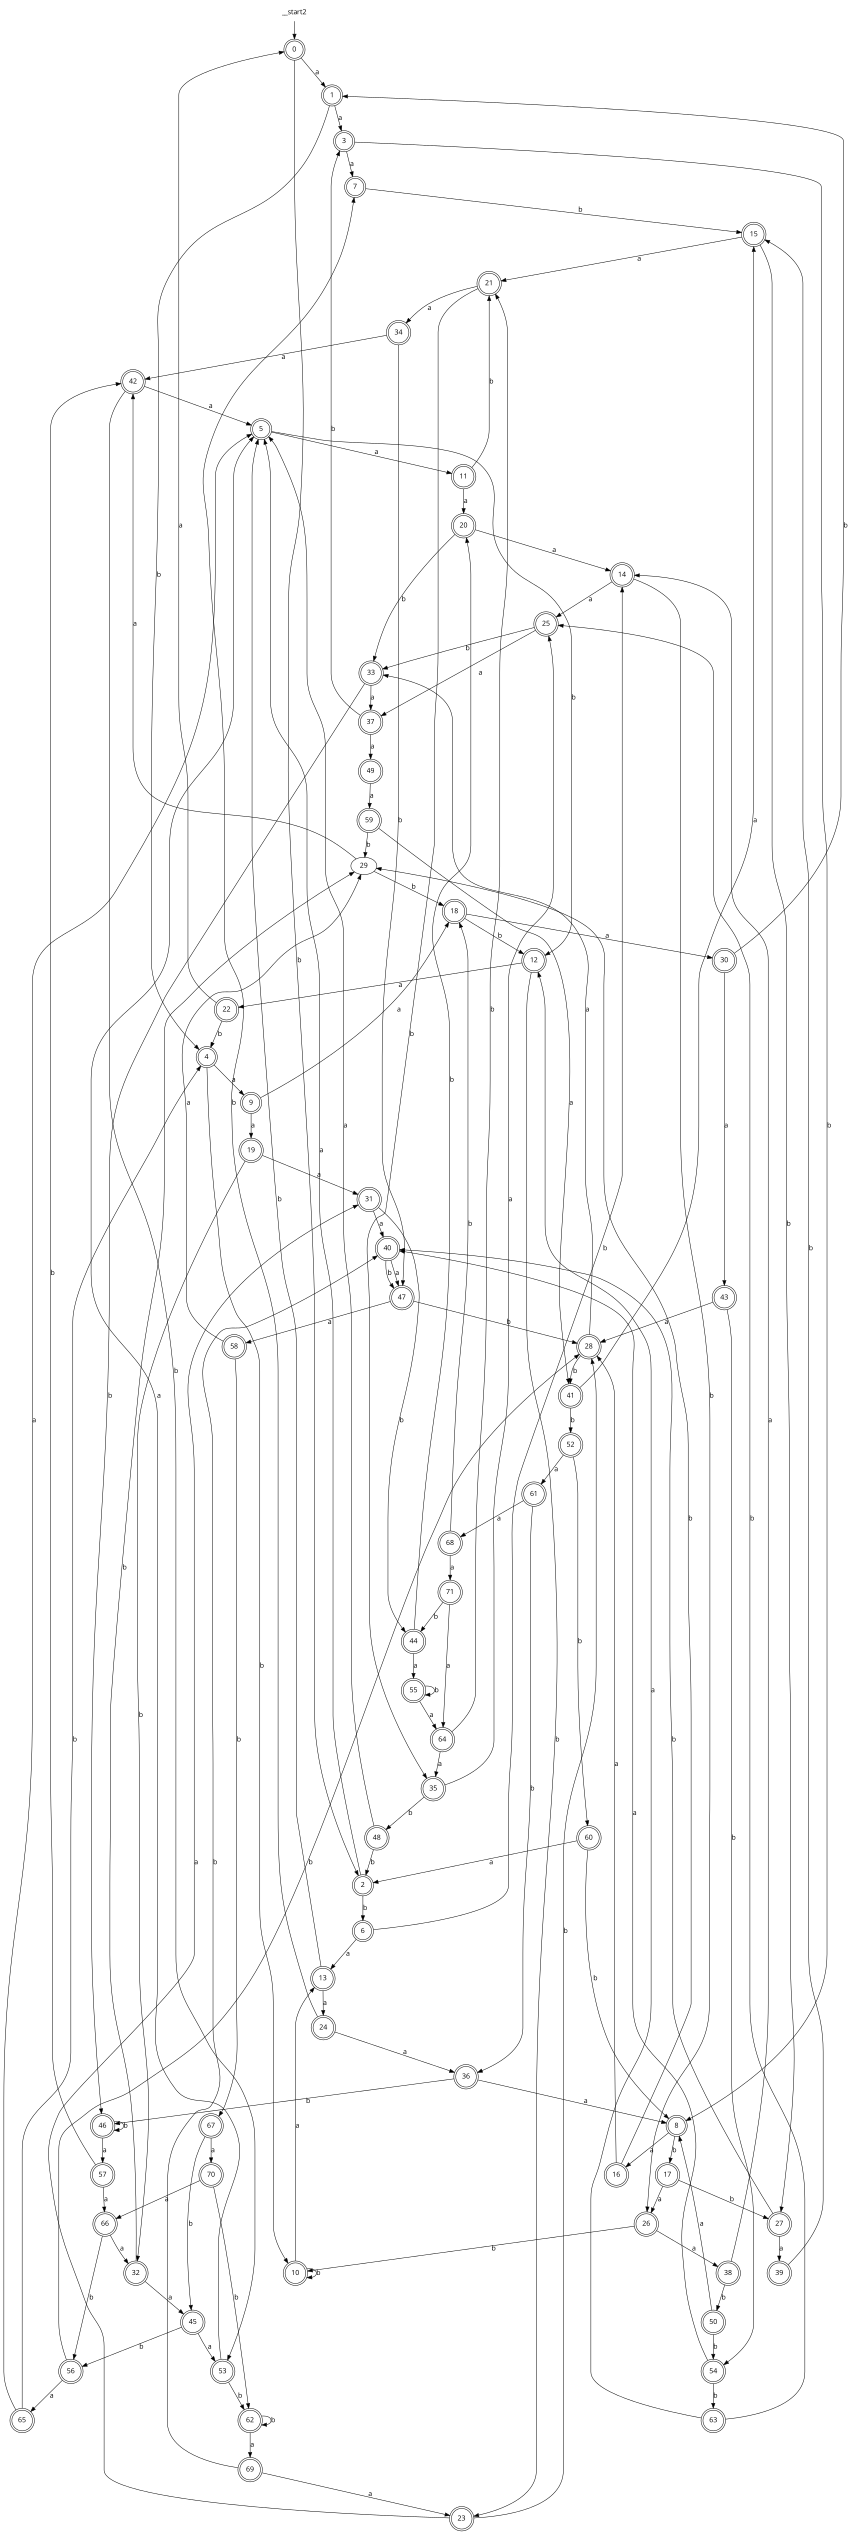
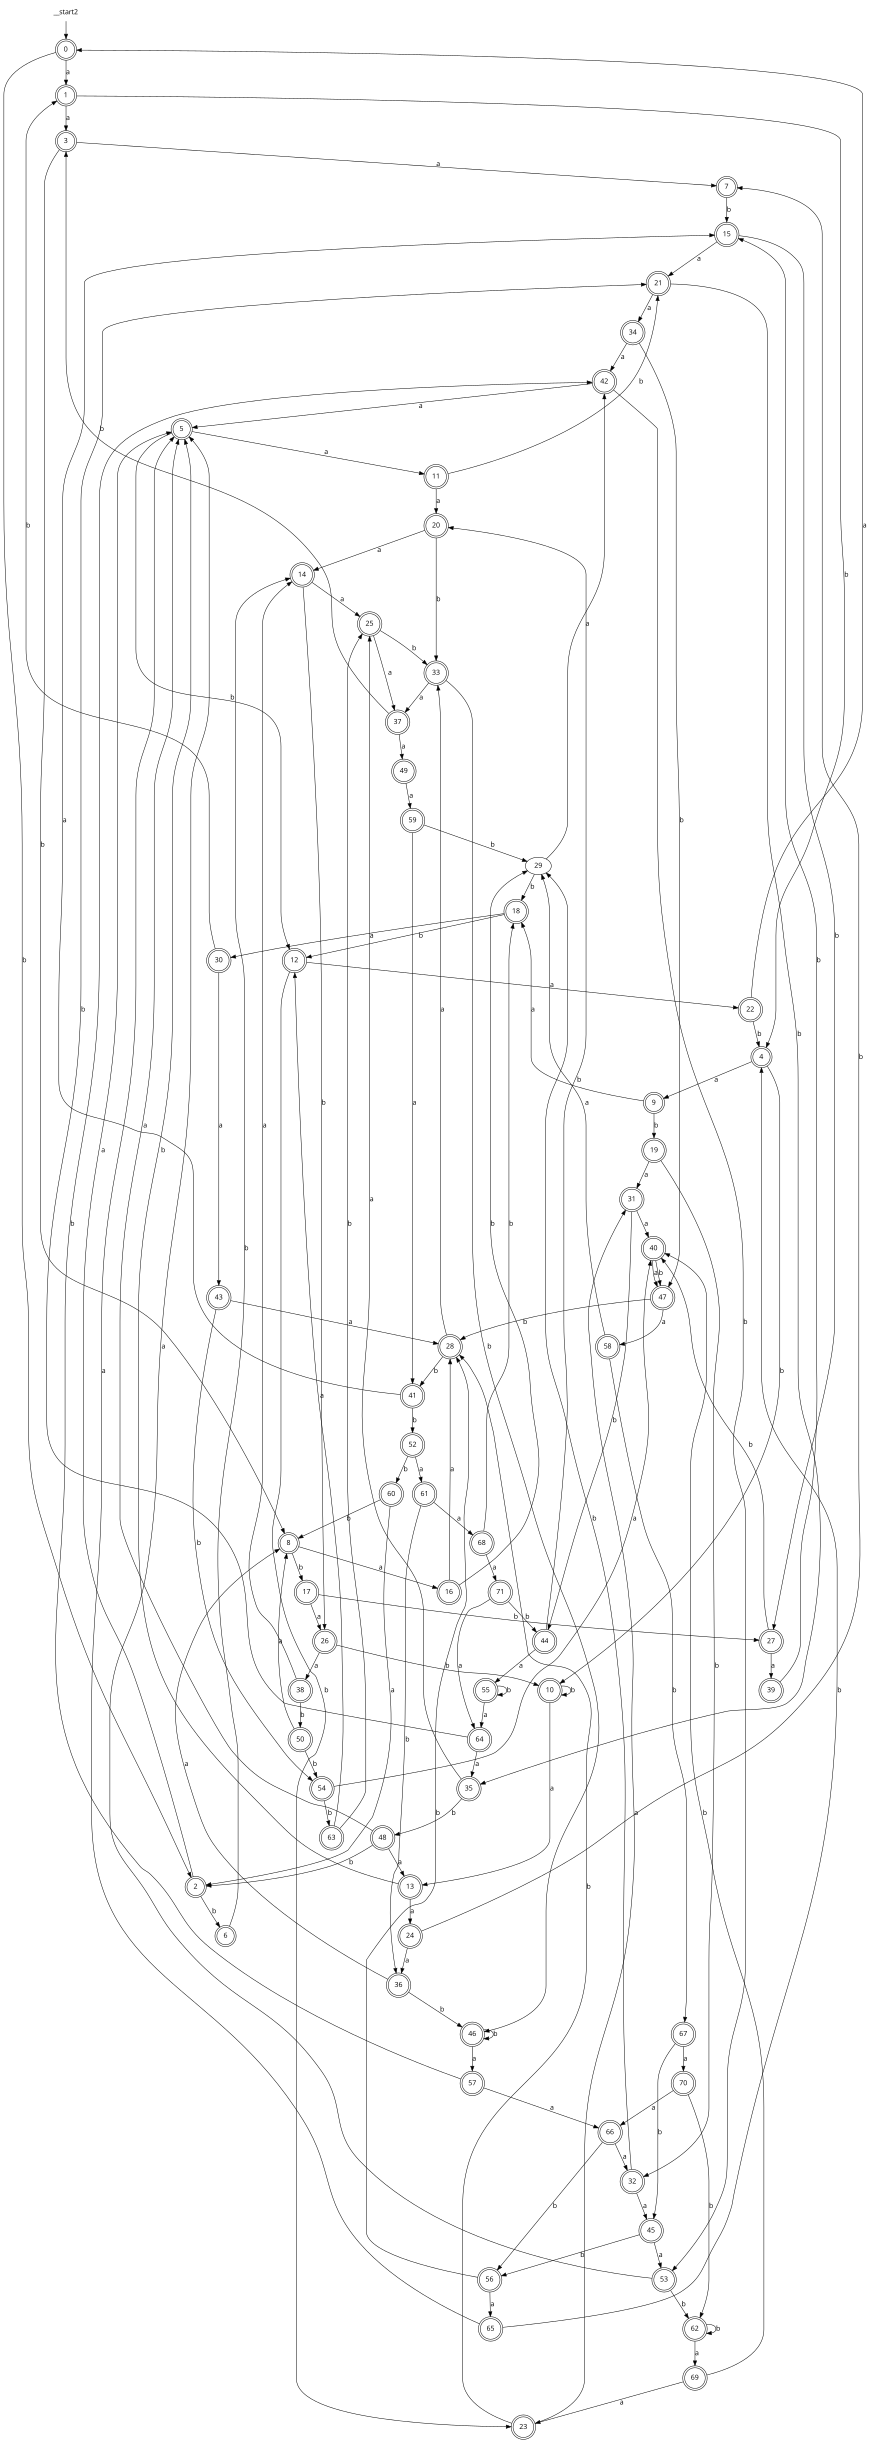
(253, 1126) -> (656, 1126)
(345, 1952) -> (395, 1860)
